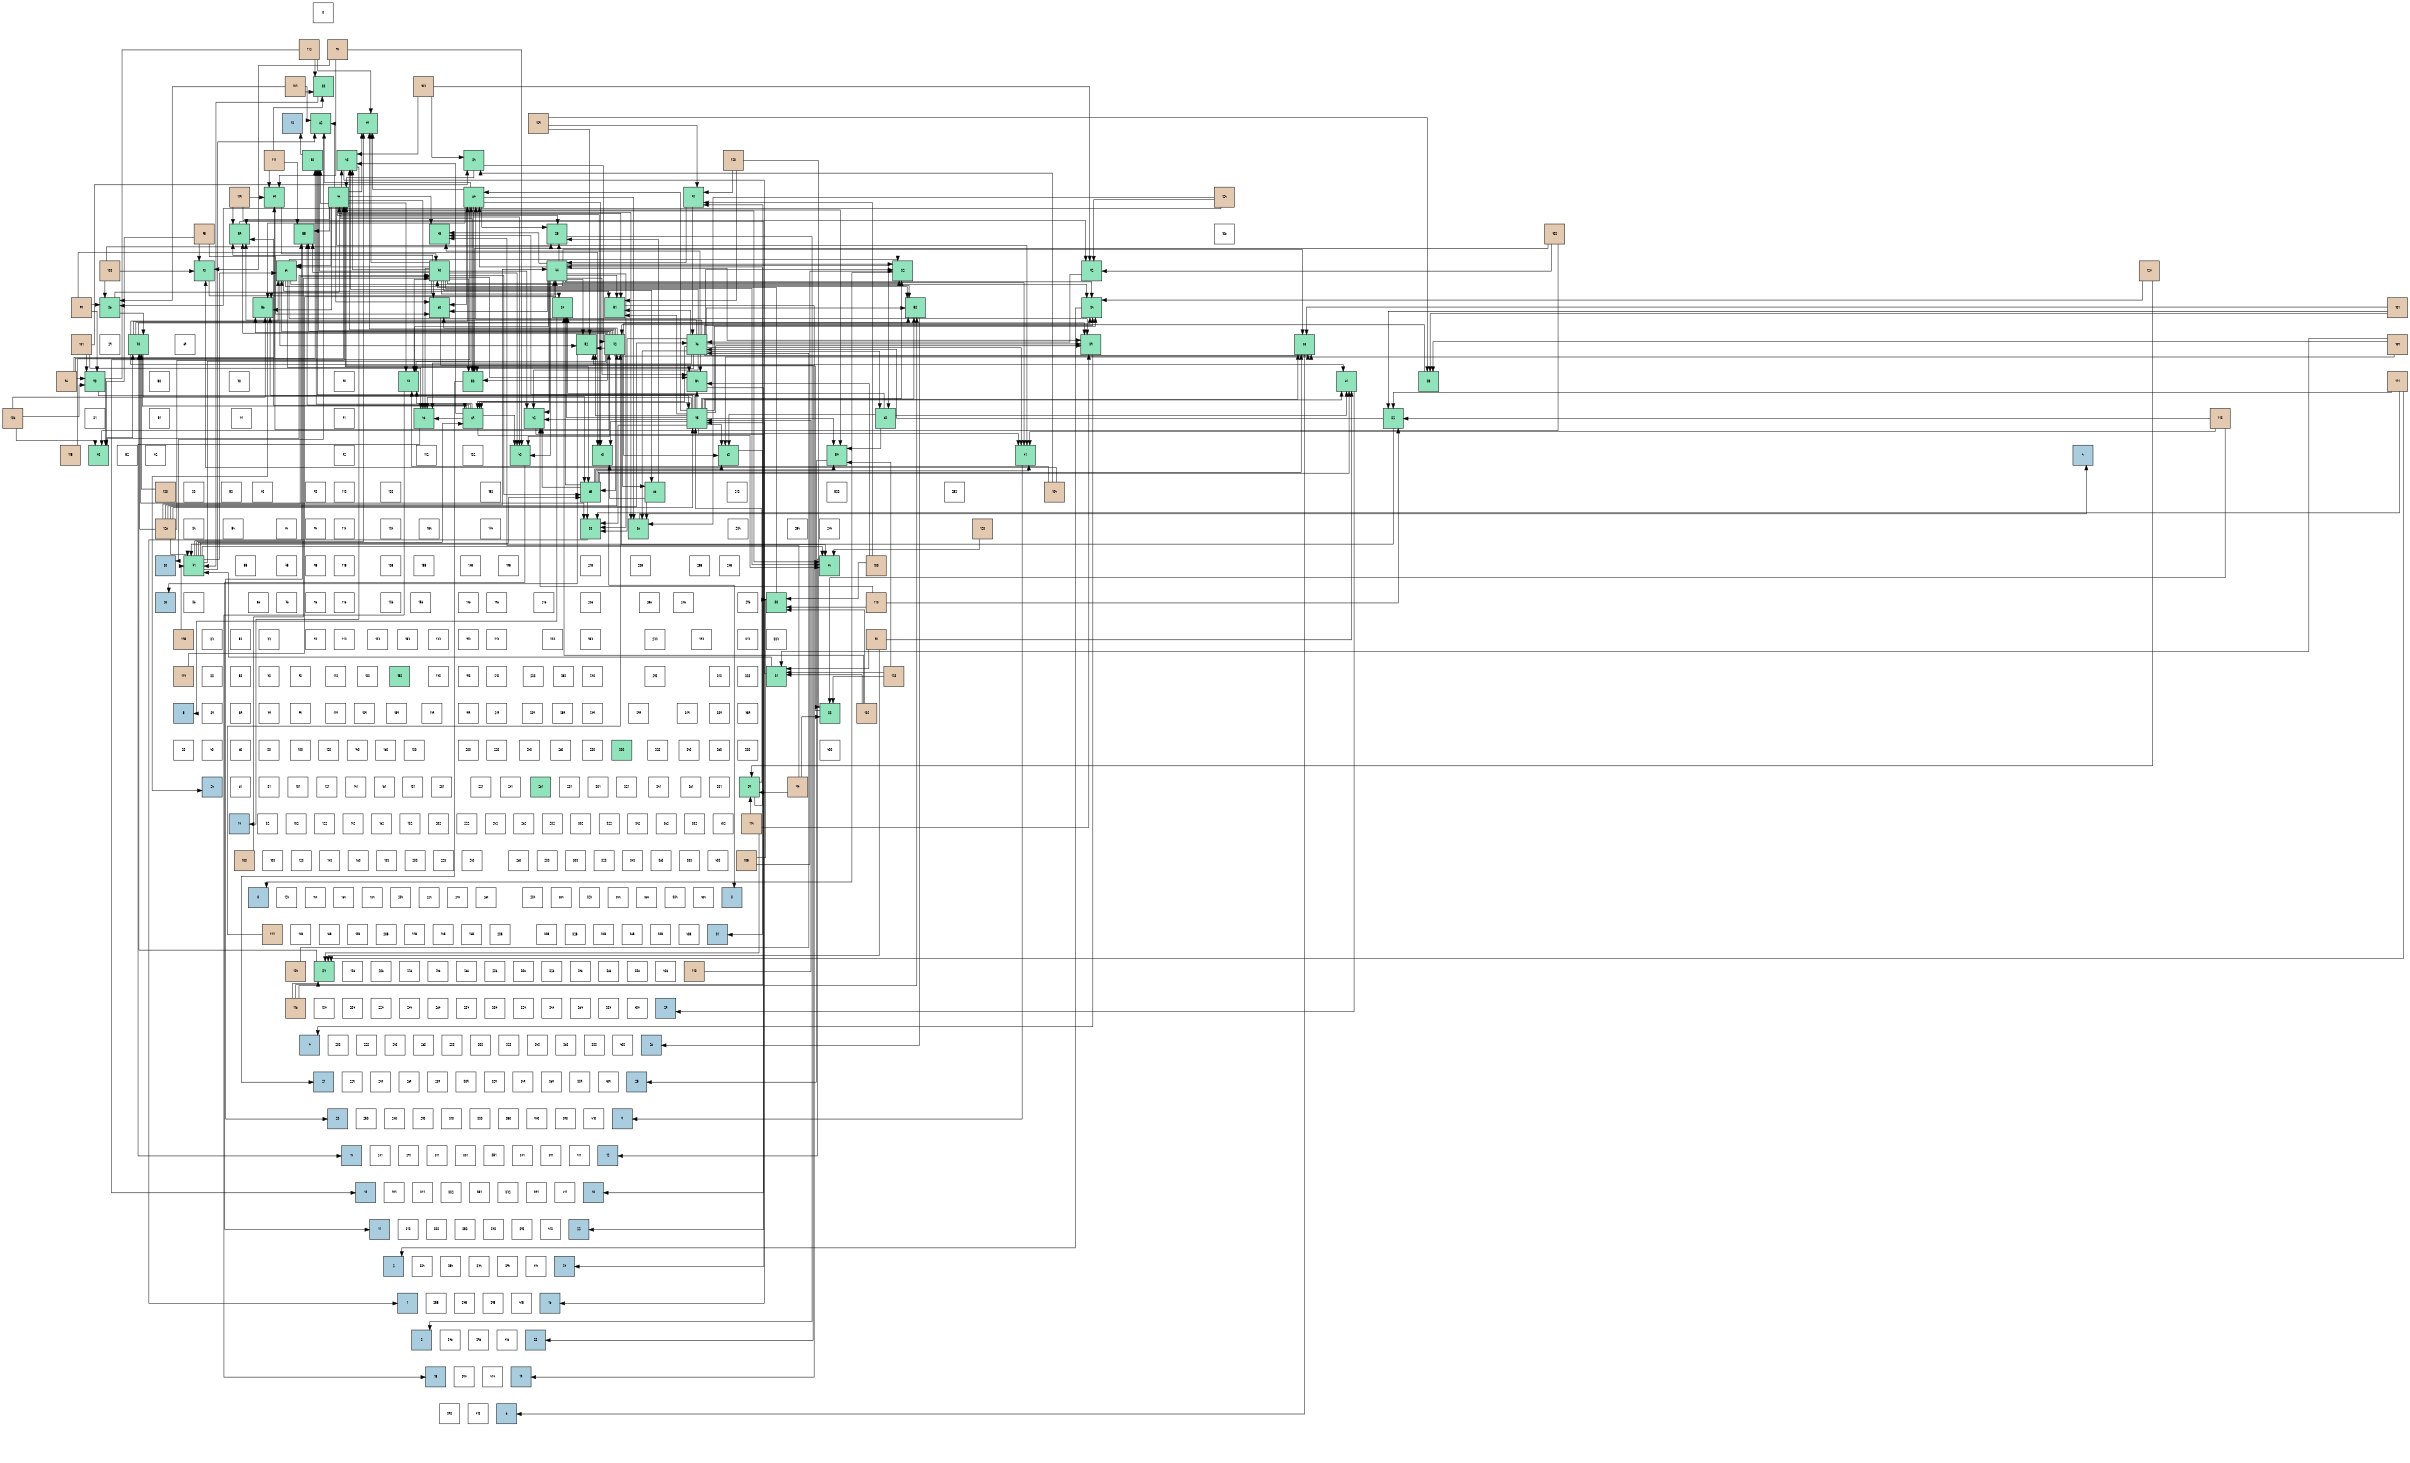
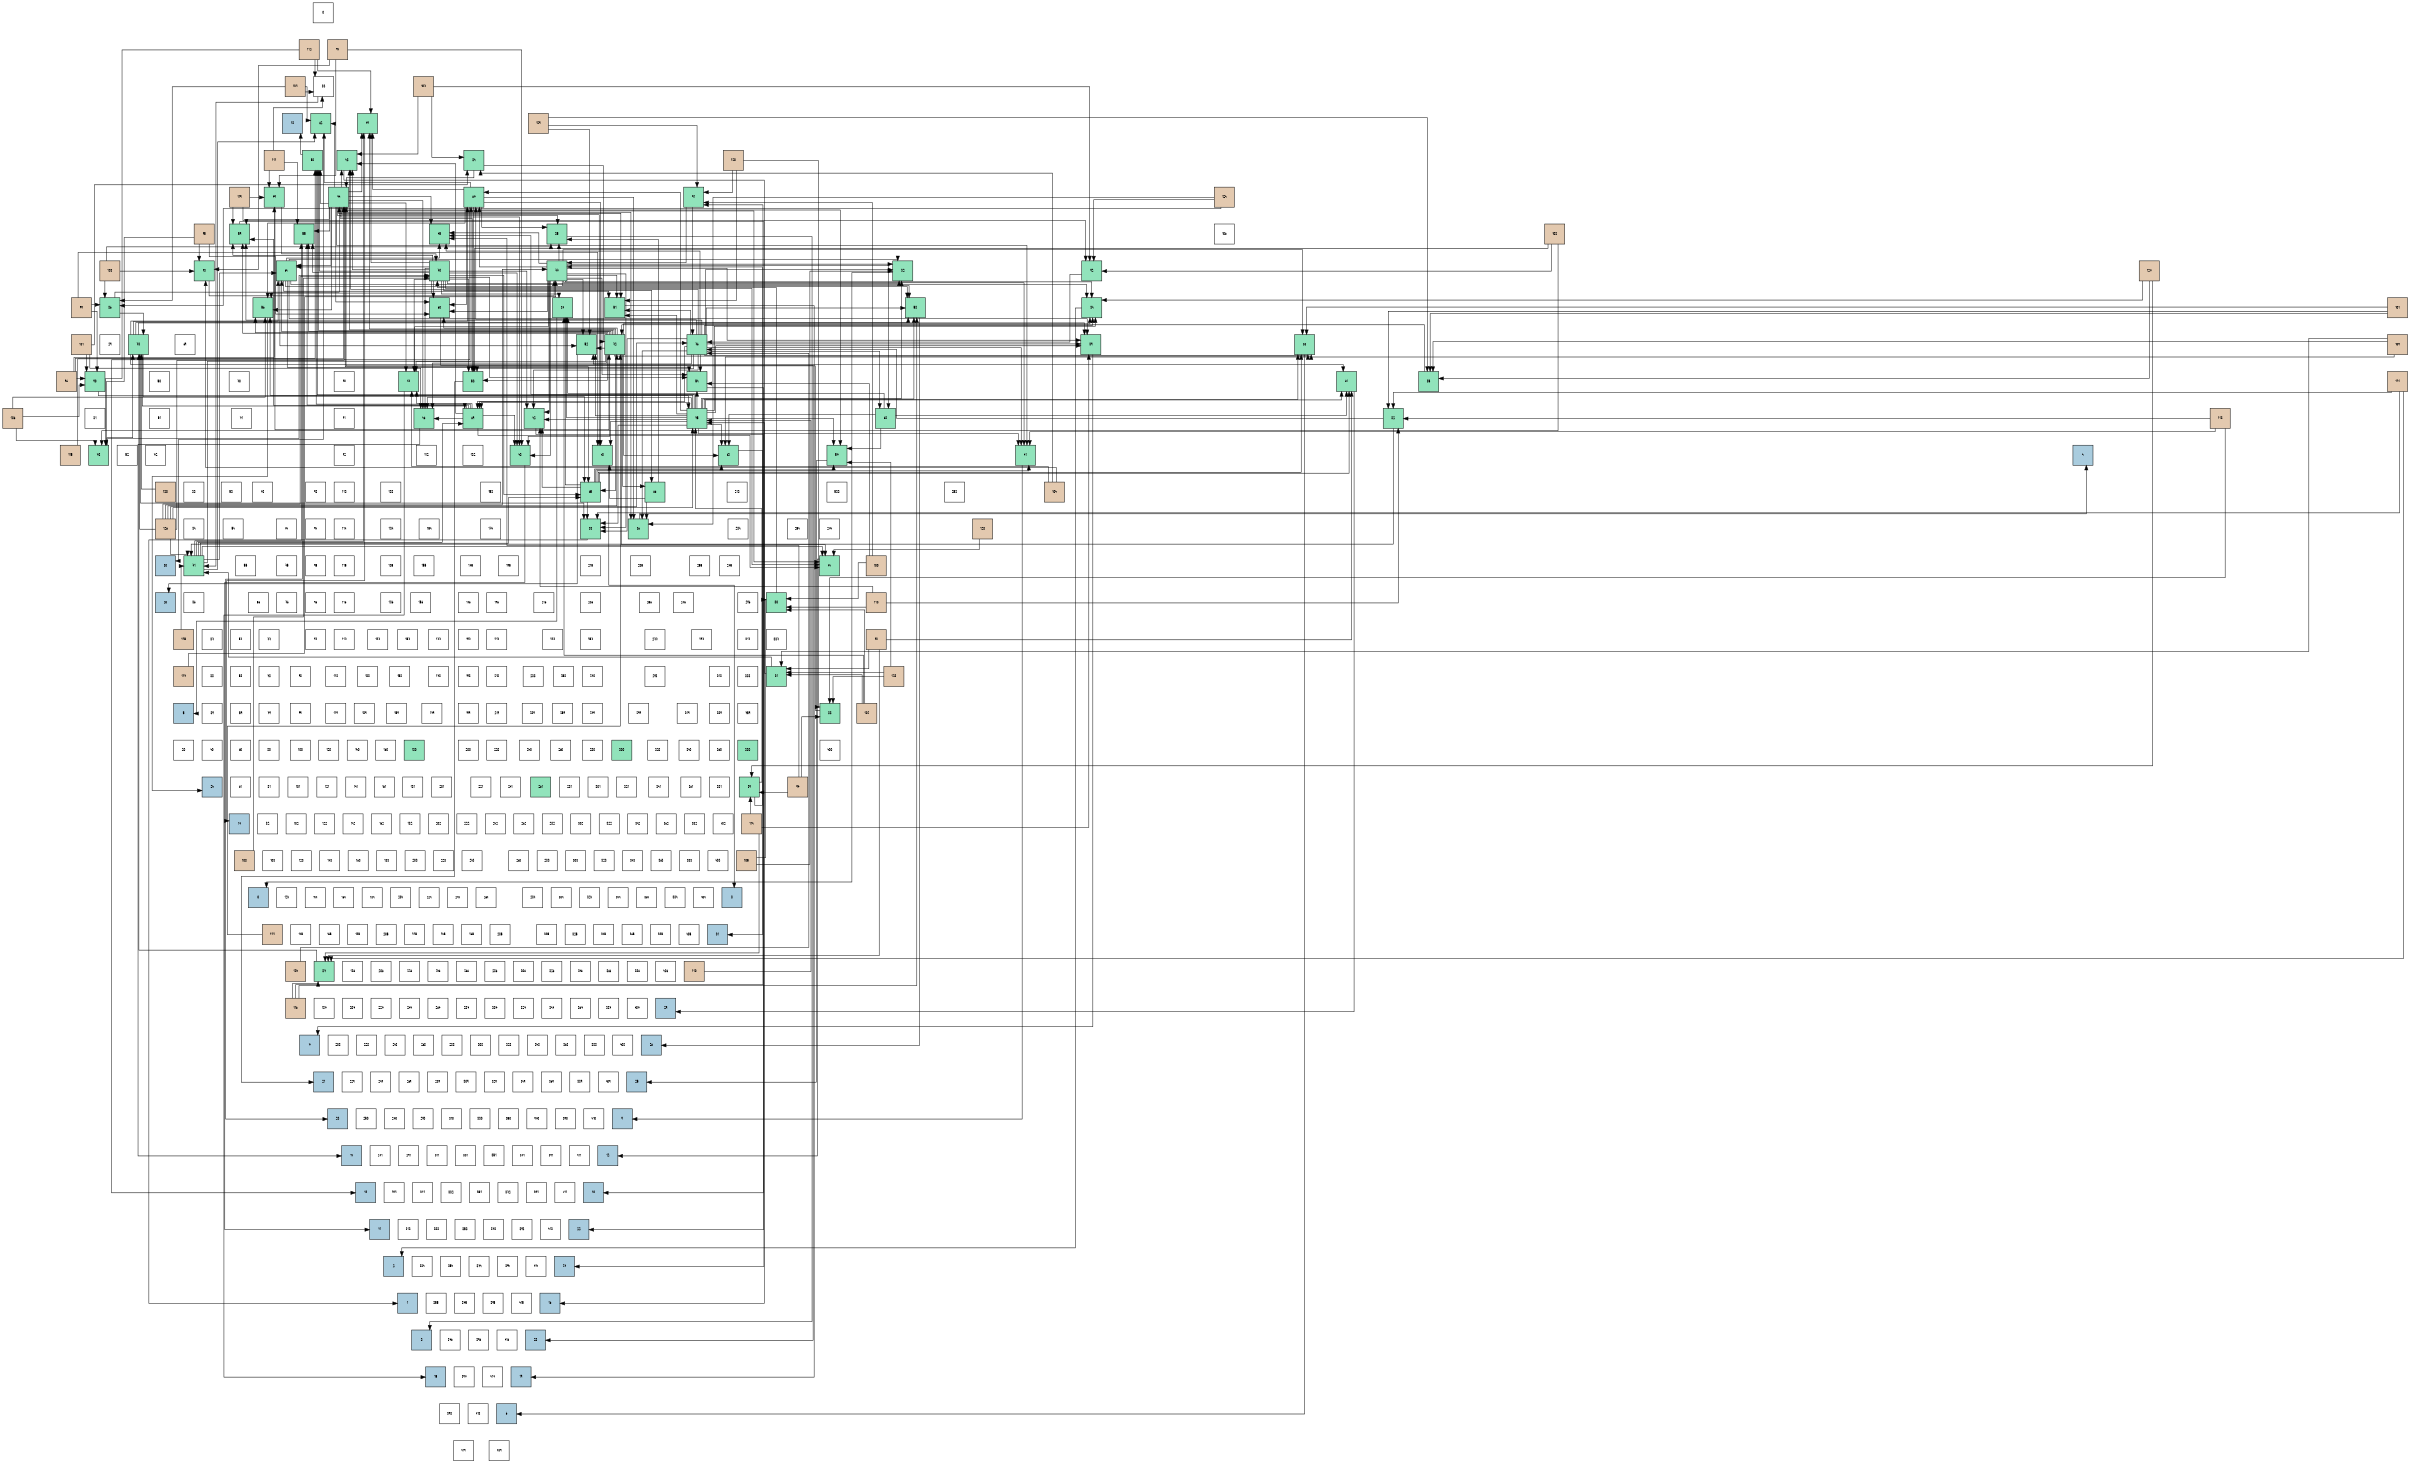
(324, 87) -> (324, 87)
none -> (366, 258)
none -> (1845, 378)
(359, 528) -> (365, 546)
(400, 676) -> (400, 676)
(414, 750) -> (414, 750)
(748, 750) -> (748, 750)
none -> (464, 1451)
none -> (499, 1451)
